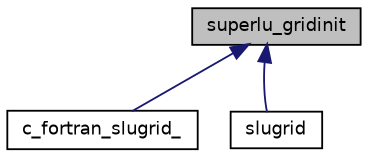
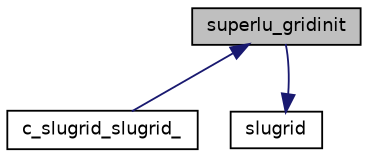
(264, 88) -> (289, 69)
(103, 130) -> (103, 130)
